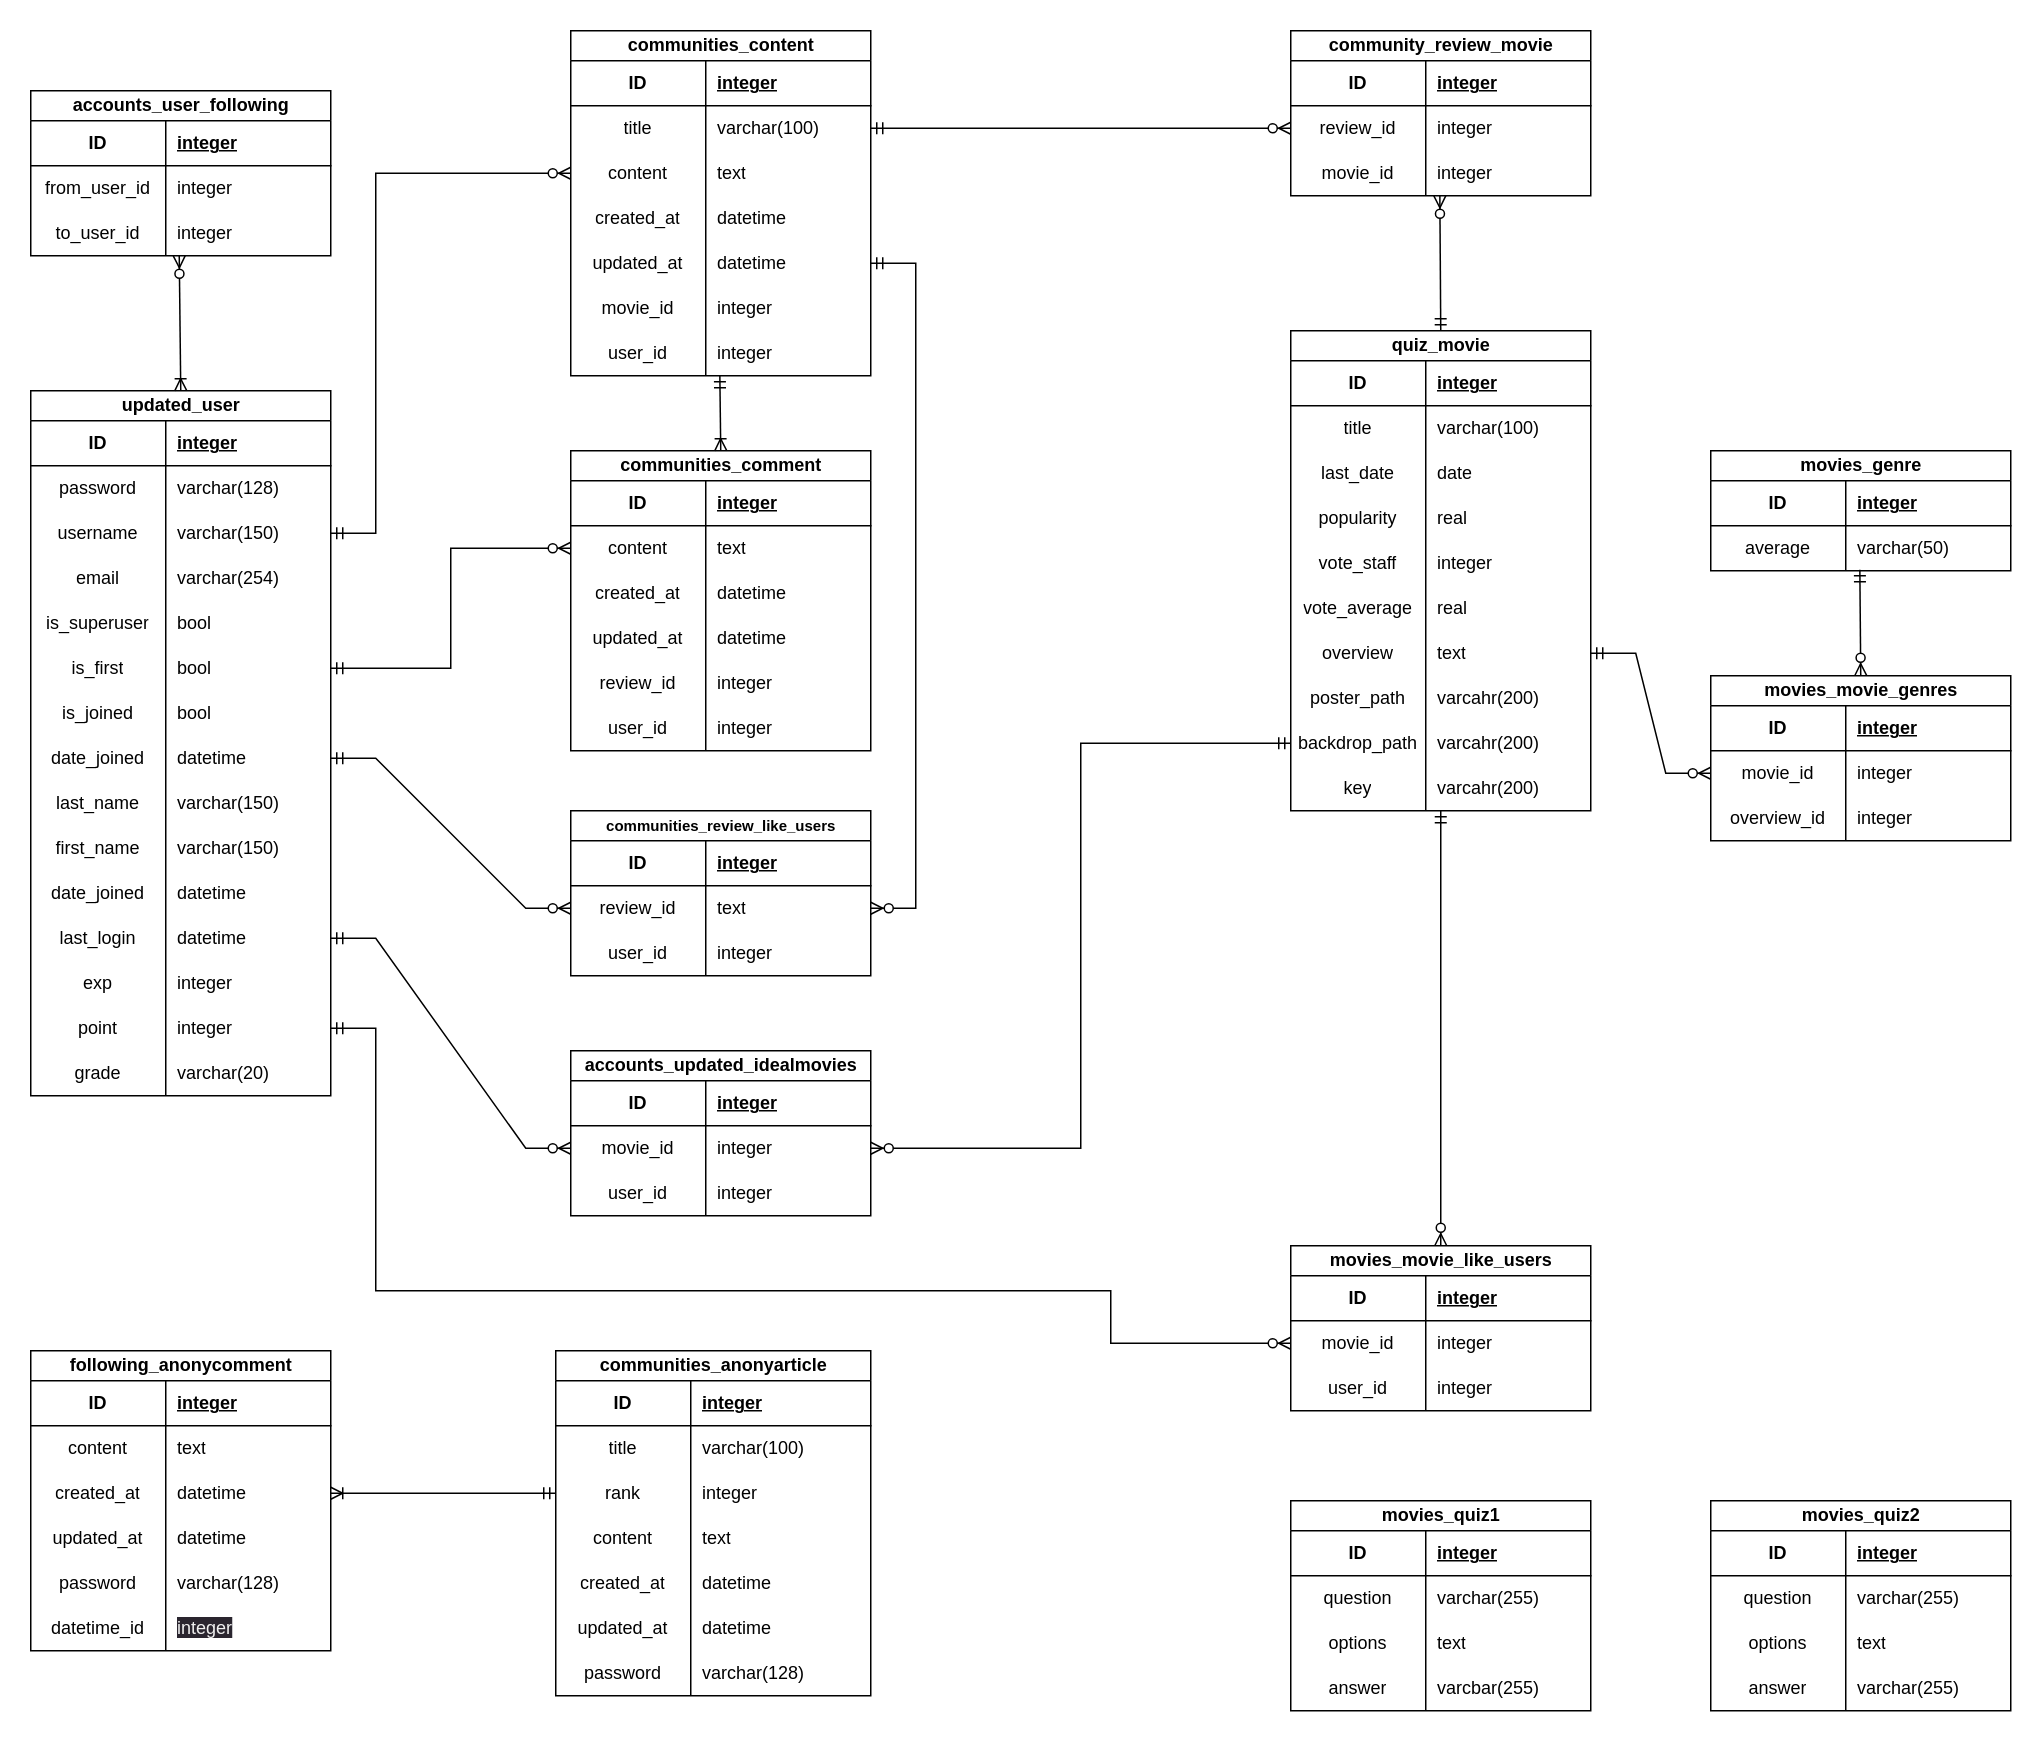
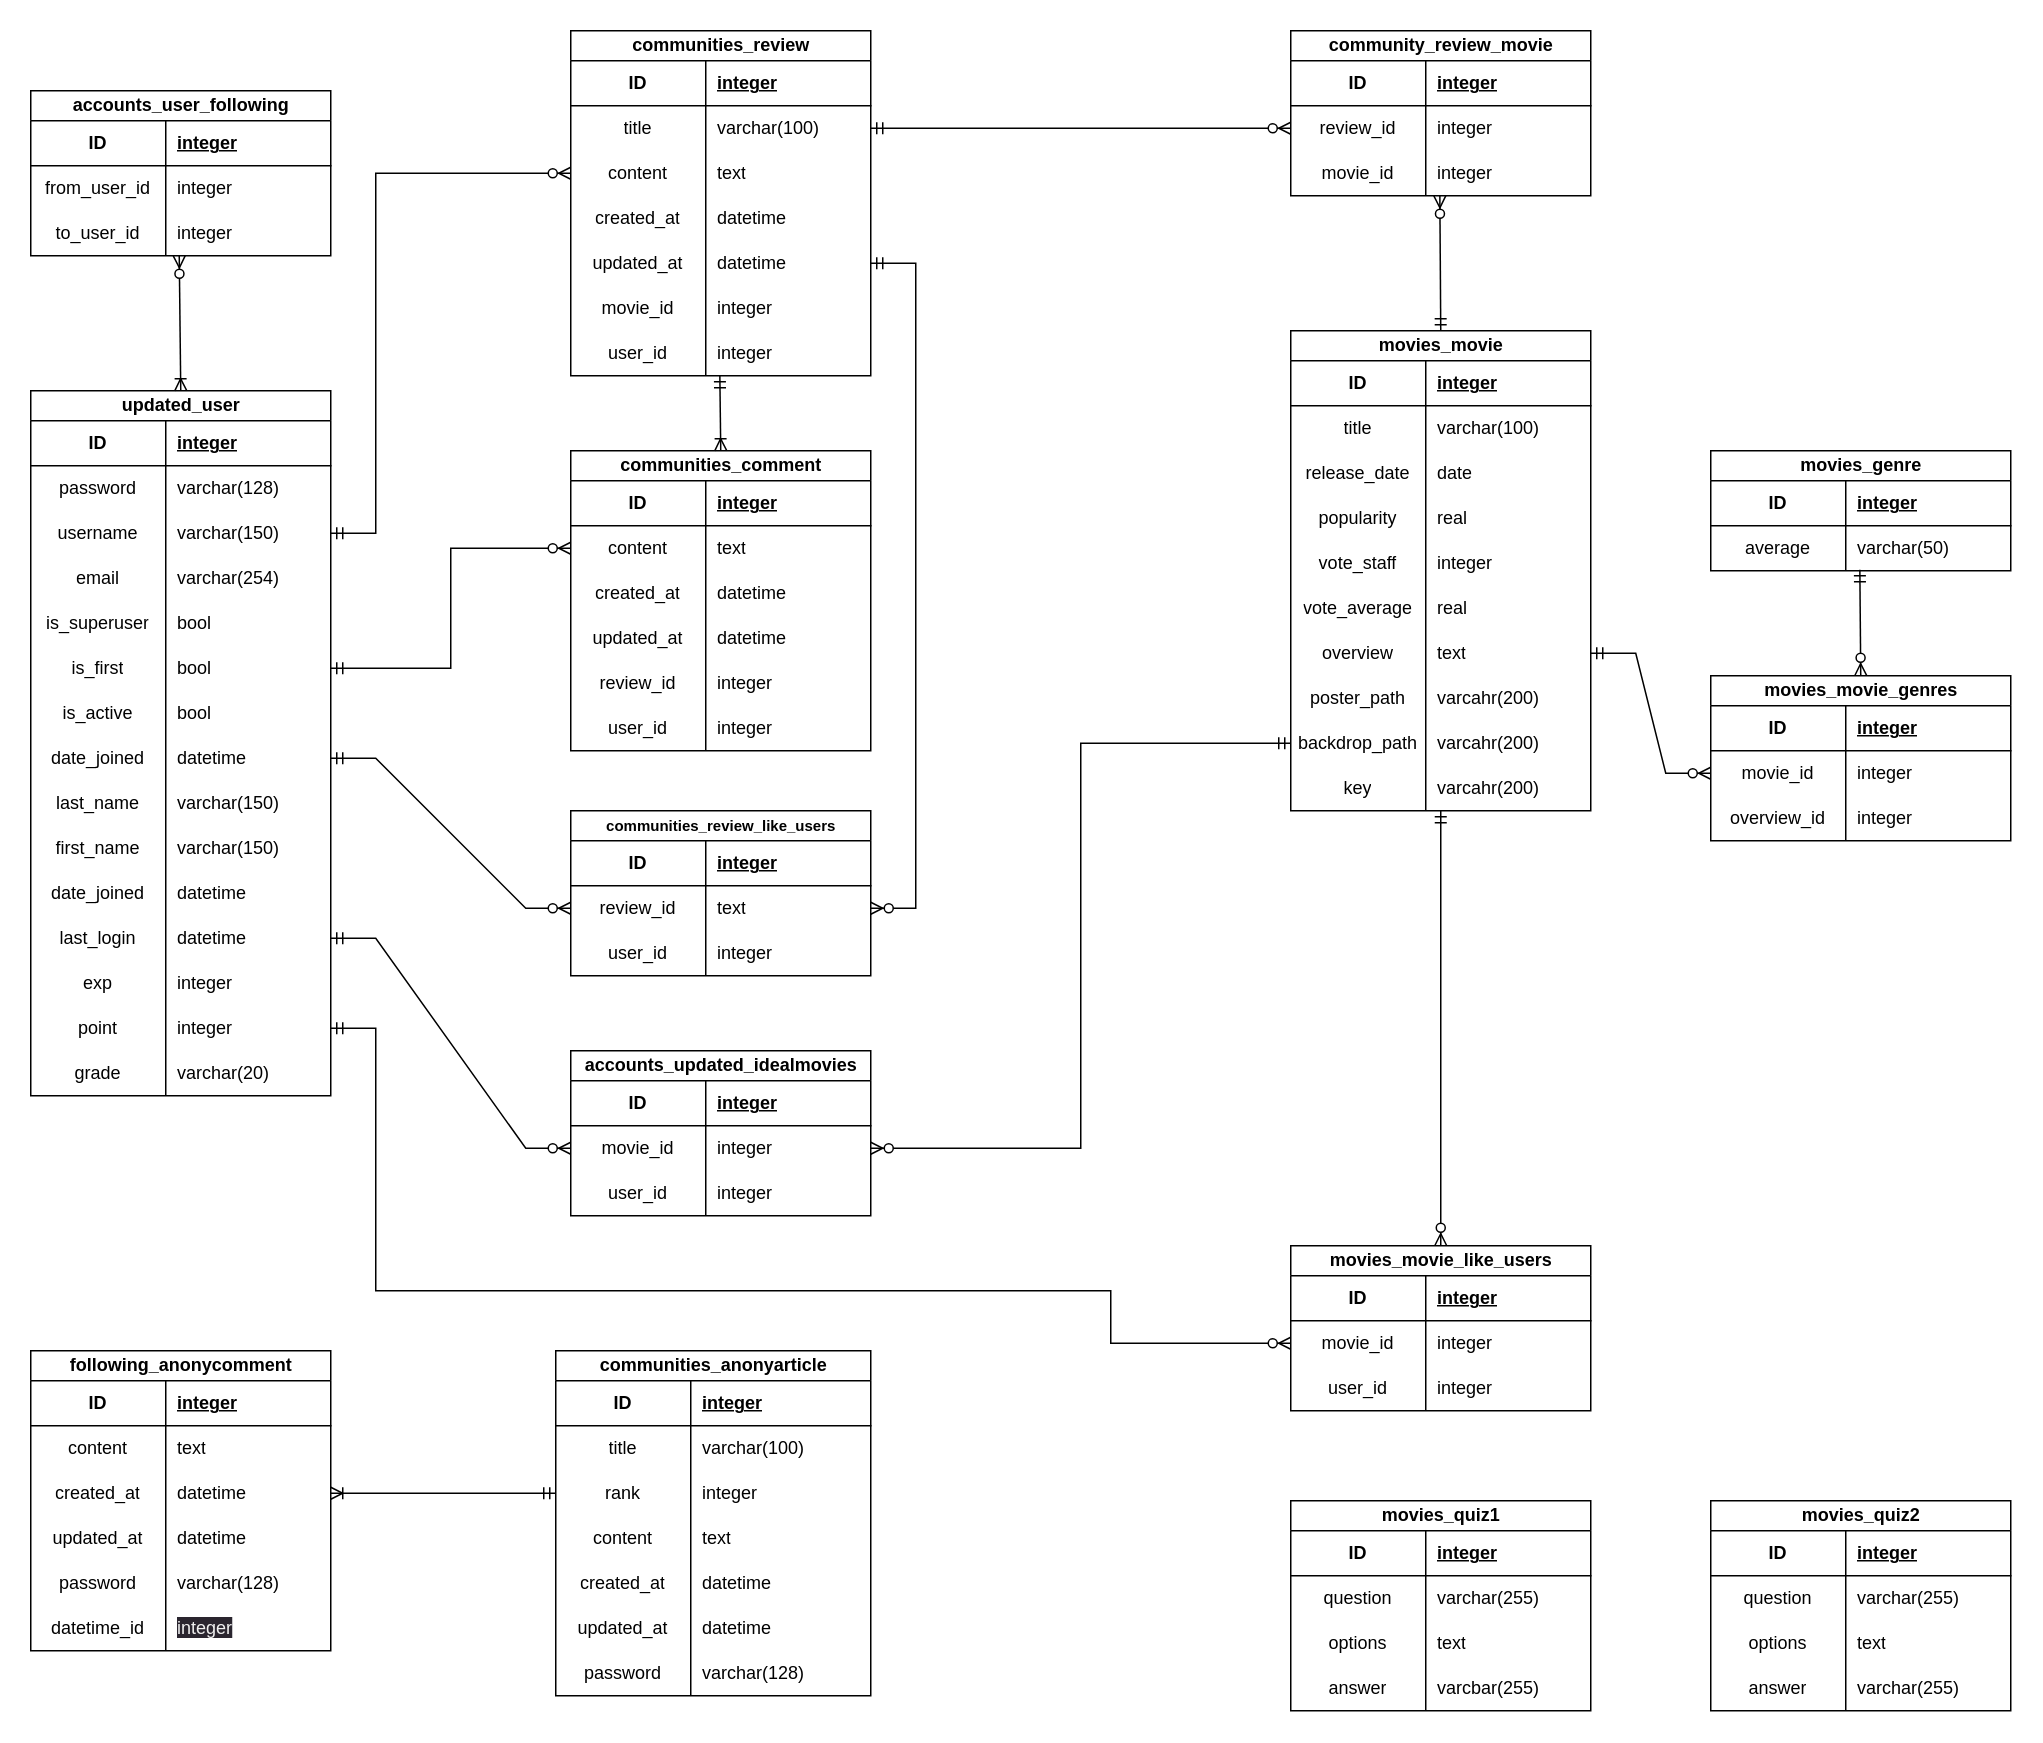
(722, 46) -> (722, 46)
(1442, 346) -> (1442, 346)
(1358, 473) -> (1358, 473)
(98, 713) -> (98, 713)
